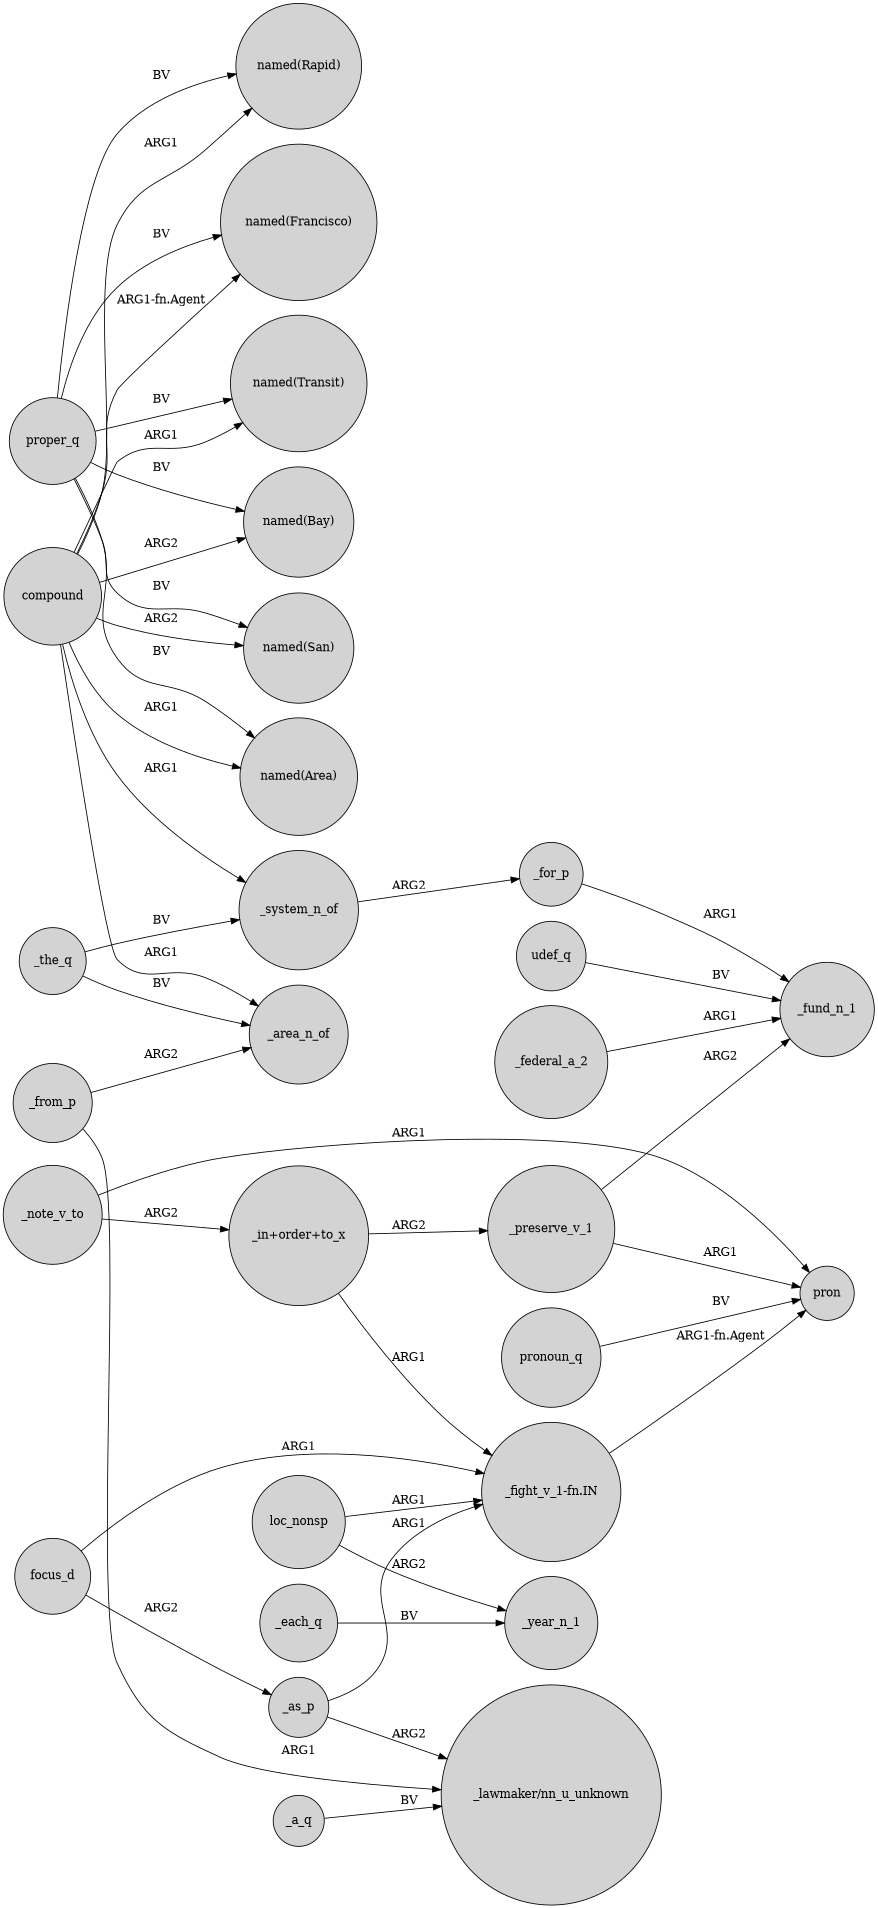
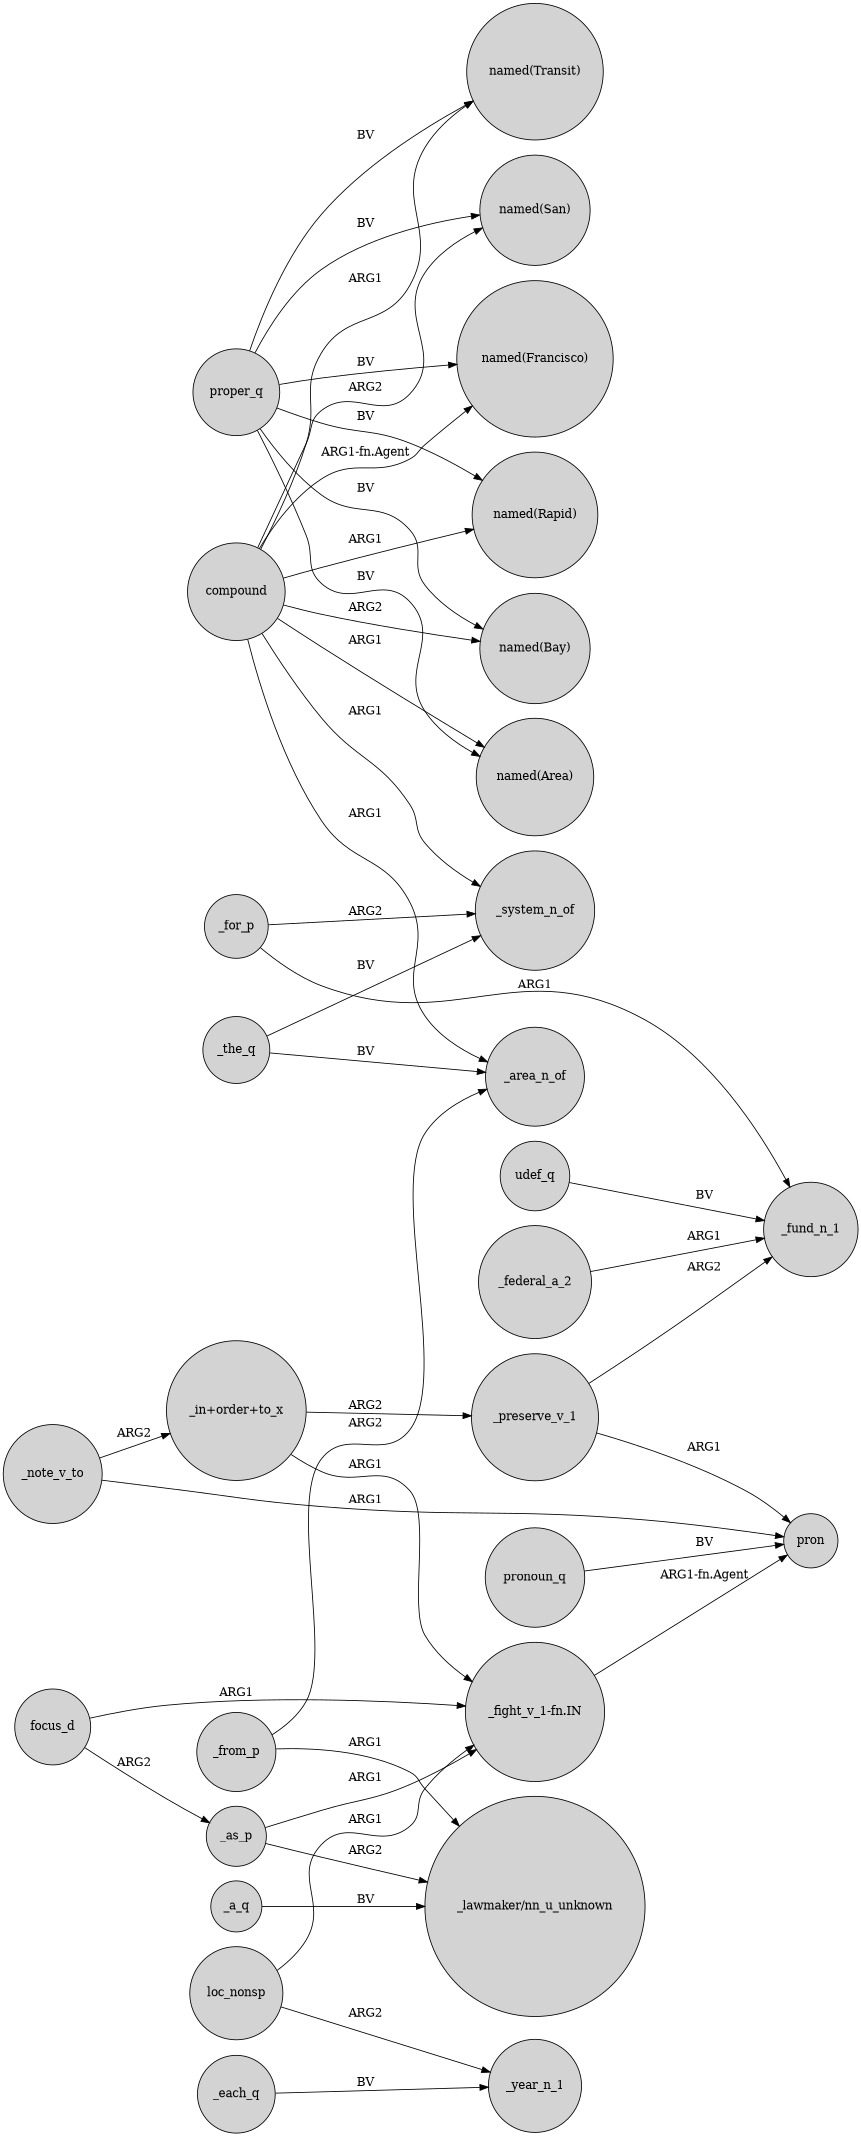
(435, 891) -> (368, 919)
